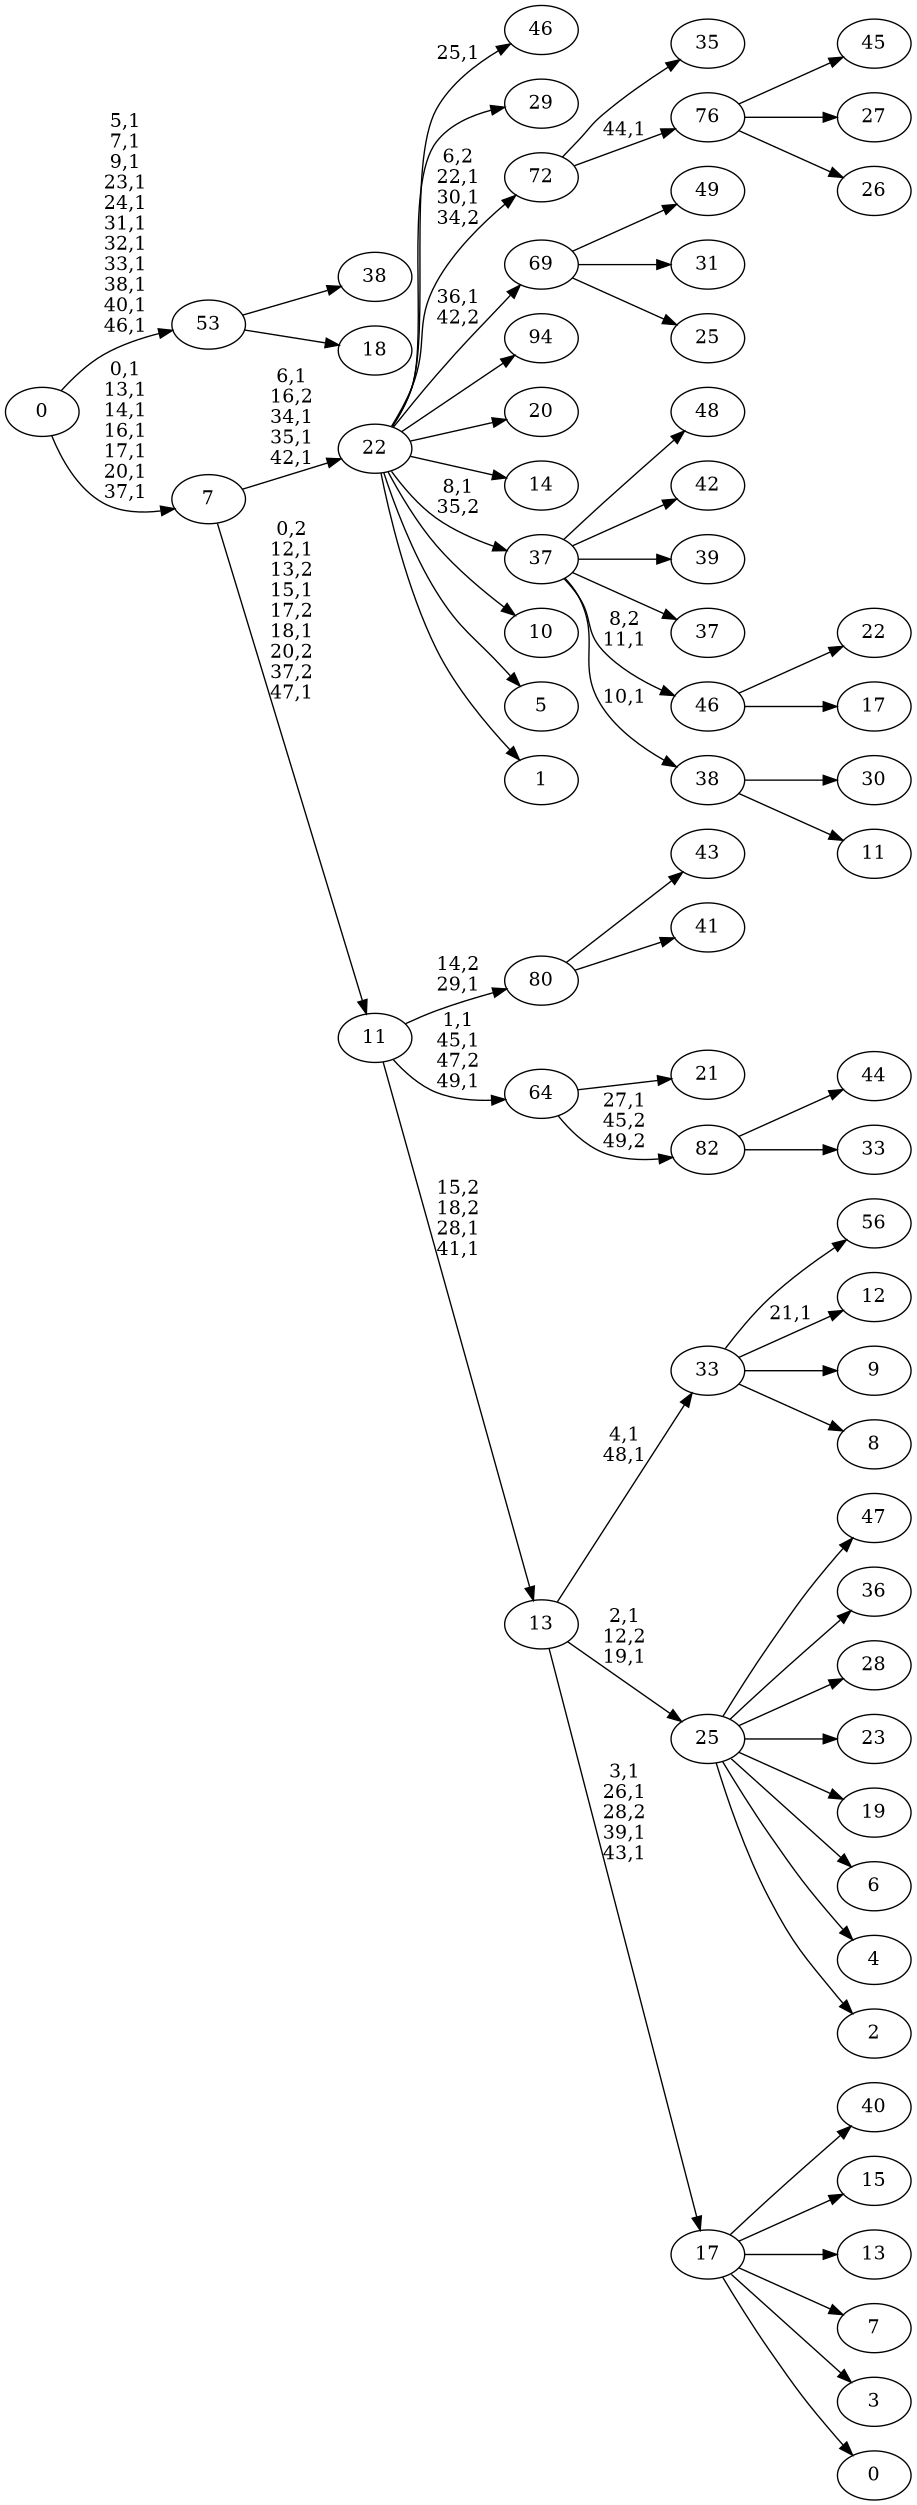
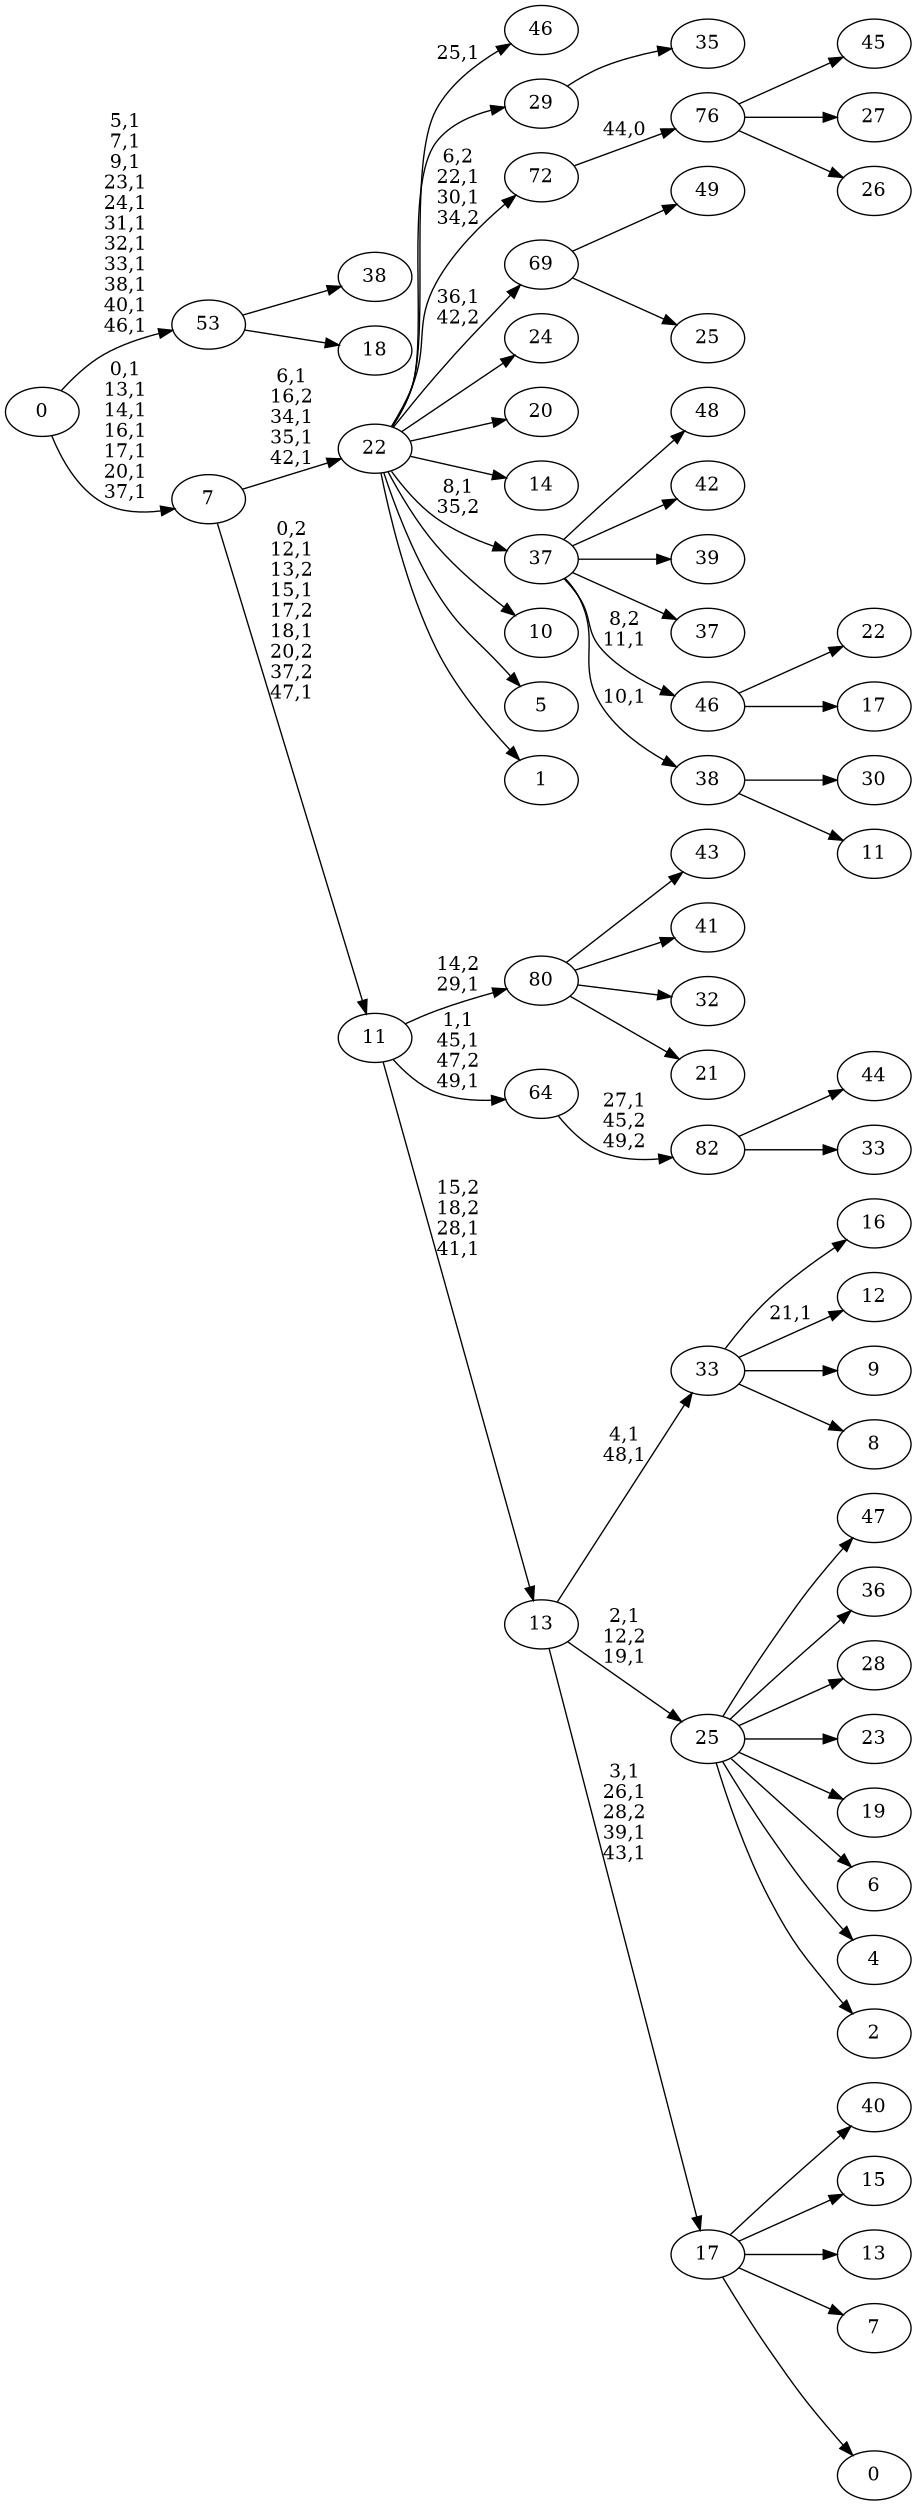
(611, 108) -> (611, 64)
(625, 130) -> (625, 130)
(708, 265) -> none
(541, 338) -> (541, 338)
none -> (708, 1001)
(618, 1085) -> (619, 1024)
(874, 1223) -> (874, 1223)
(874, 2402) -> none
